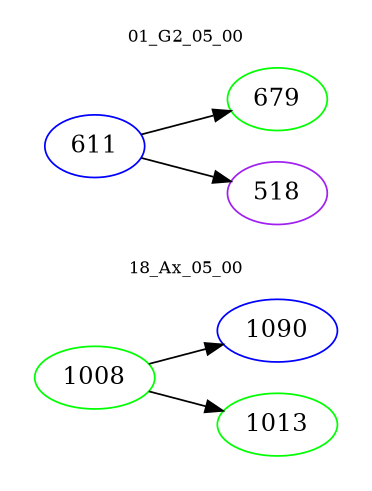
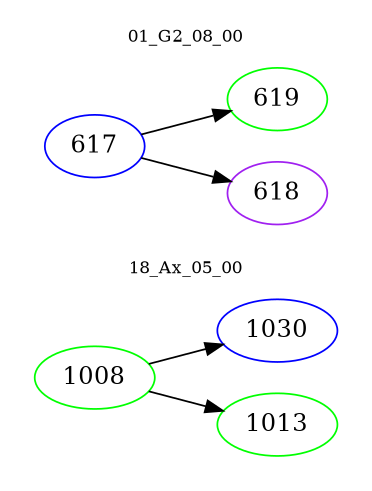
(186, 37) -> (186, 37)
(277, 99) -> (277, 99)
(95, 146) -> (95, 146)
(277, 193) -> (277, 193)
(277, 331) -> (277, 331)
